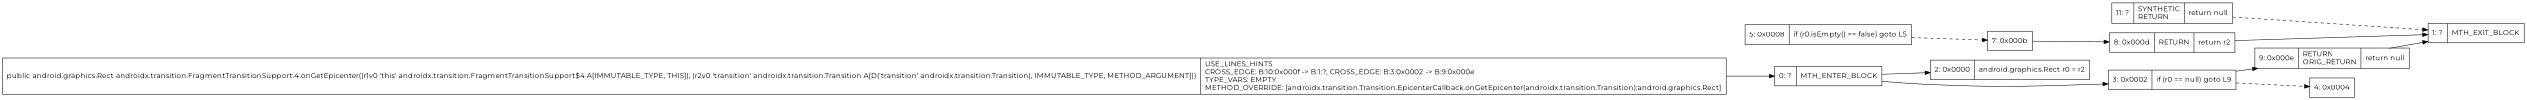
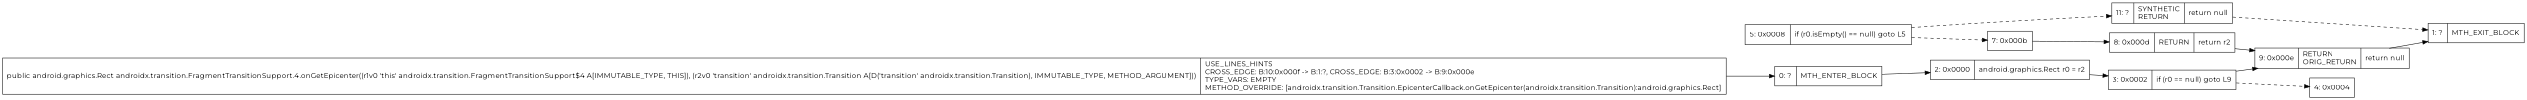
none -> (2009, 21)
(1850, 34) -> (1850, 34)
(2329, 38) -> (2242, 49)
(1992, 86) -> (2096, 75)
